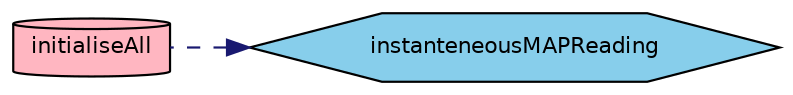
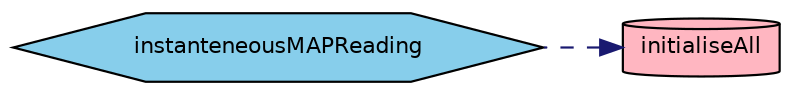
(199, 48) -> (572, 48)
